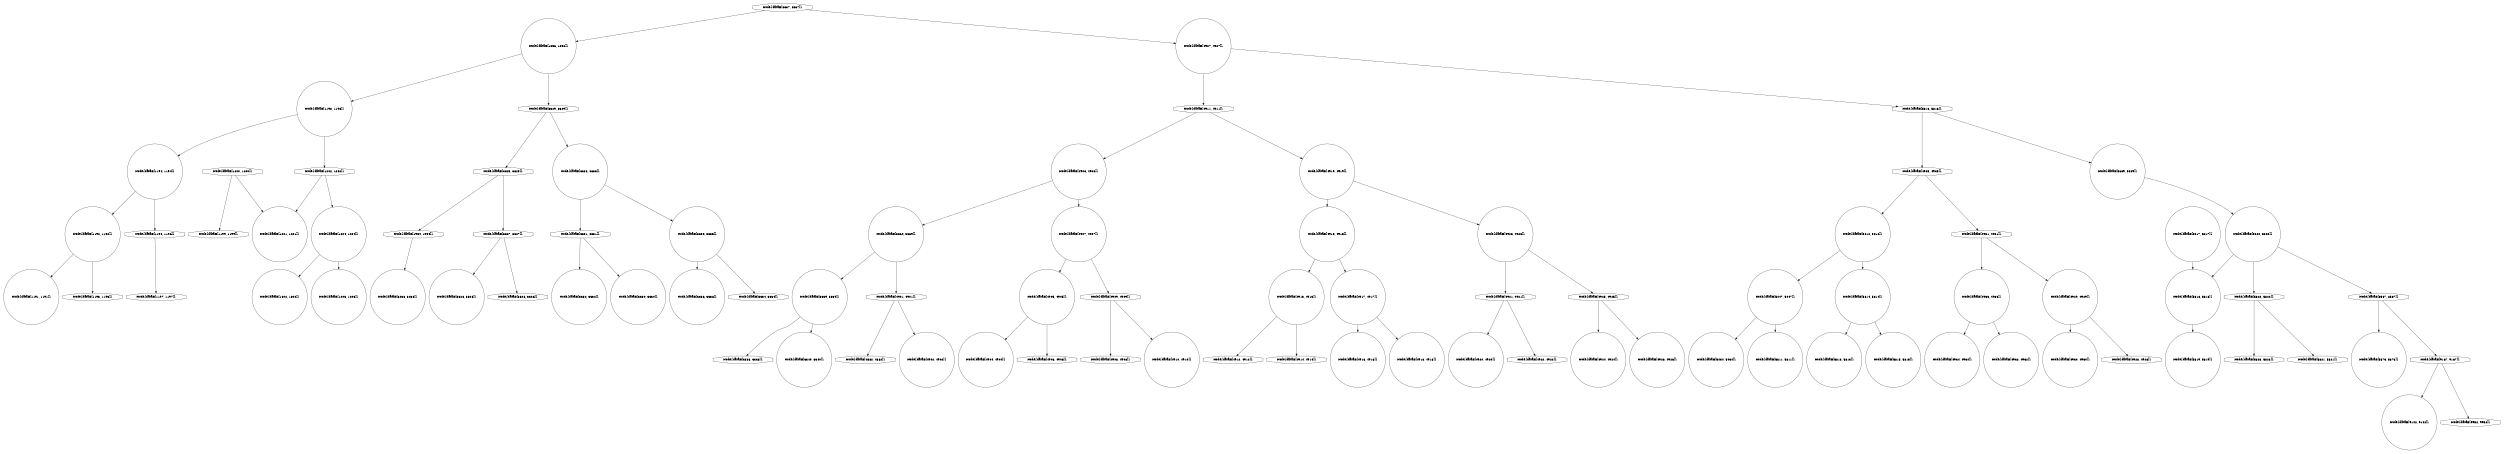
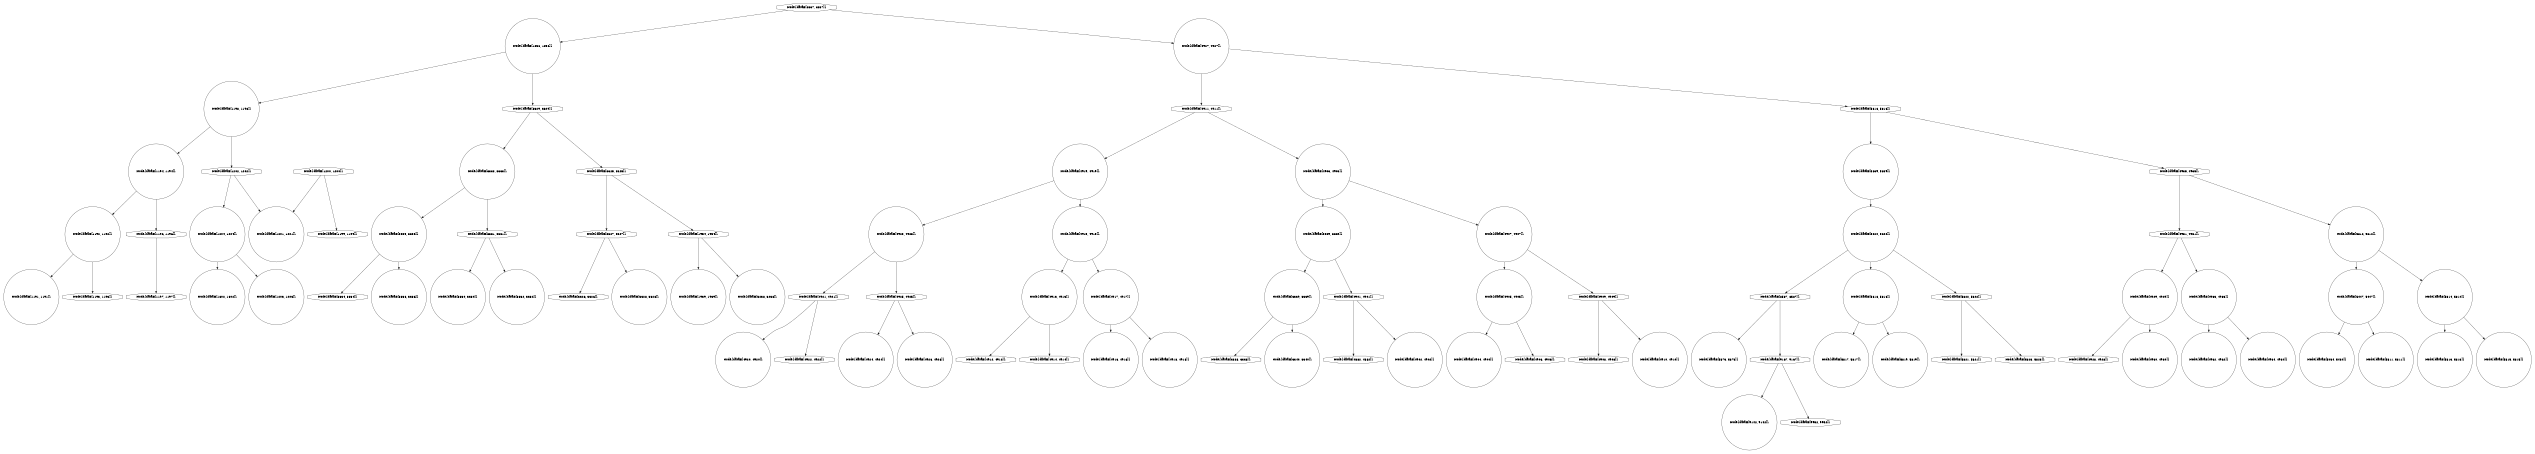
(2193, 265) -> (1856, 327)
none -> (698, 297)
